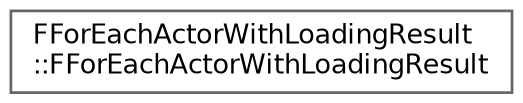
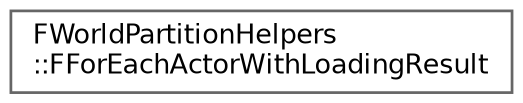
(261, 52) -> (261, 52)
